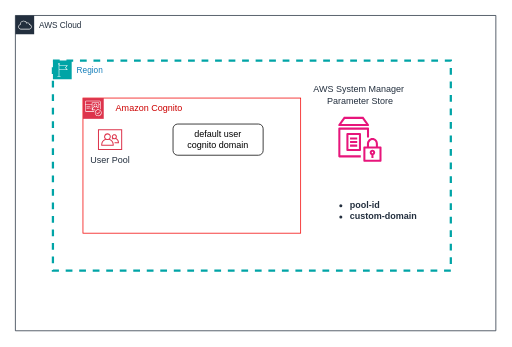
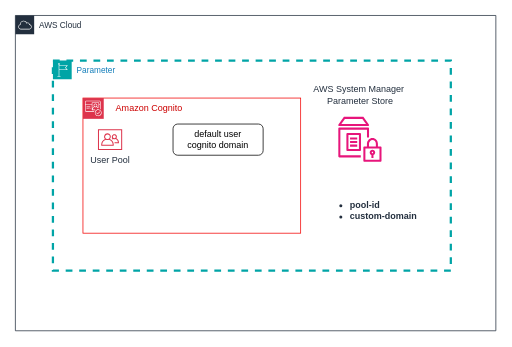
(90, 71) -> (98, 71)
